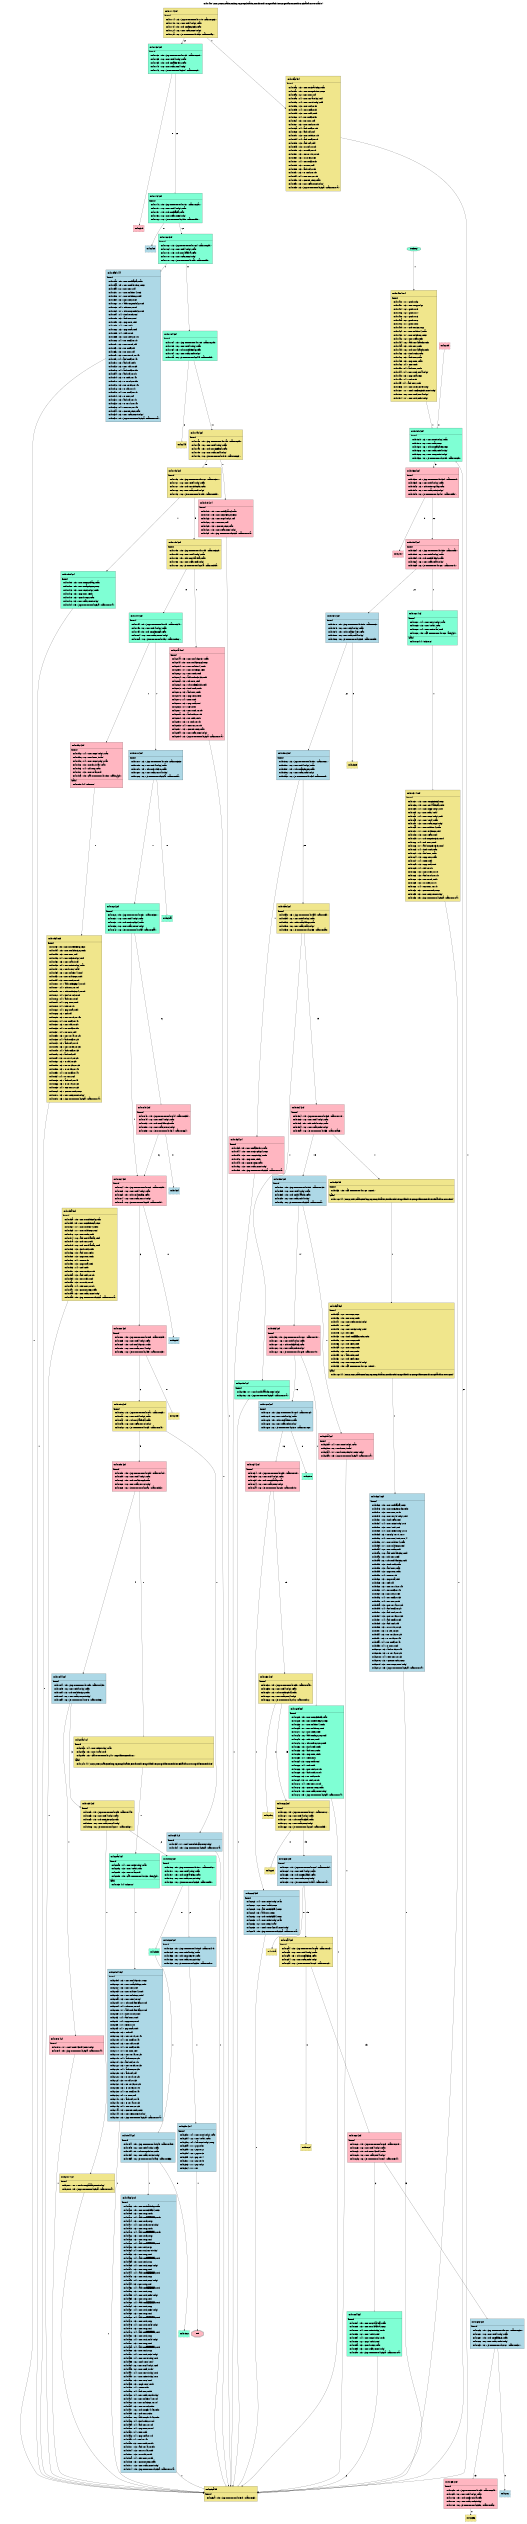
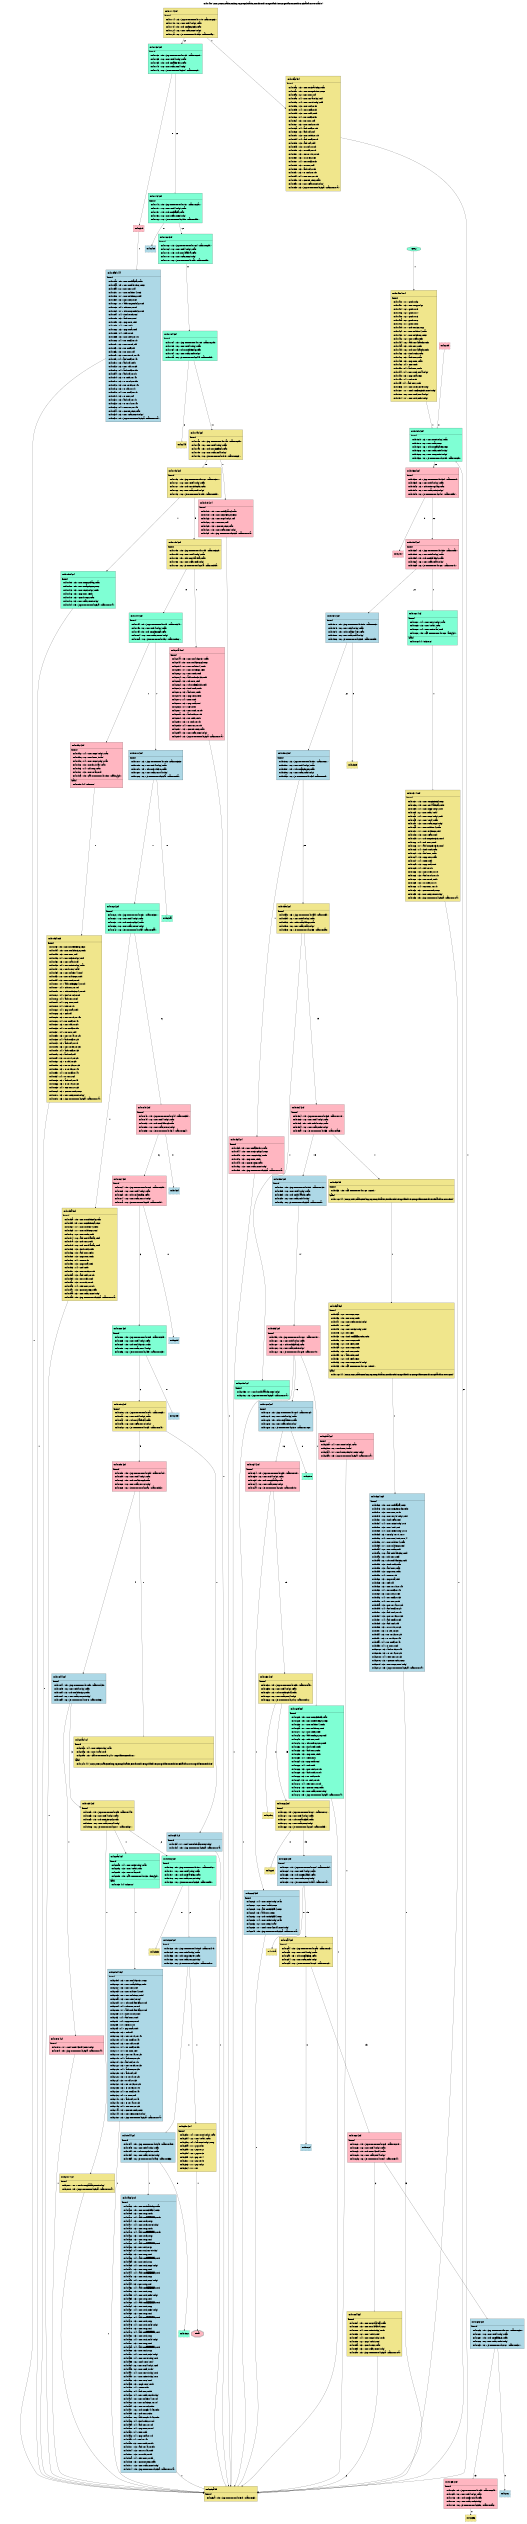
(414, 249) -> (414, 249)
(164, 267) -> (138, 250)
(435, 465) -> (435, 465)
(131, 1054) -> (113, 1070)
(323, 1319) -> none
(139, 1341) -> (139, 1341)
(174, 1416) -> (174, 1416)
(139, 1810) -> (120, 1841)
(238, 1941) -> (242, 1904)
(154, 1952) -> (154, 1952)
(171, 2043) -> (181, 2051)
(197, 2148) -> (197, 2148)
(306, 2148) -> (306, 2148)
(197, 2334) -> (197, 2334)
(374, 2334) -> (374, 2334)
